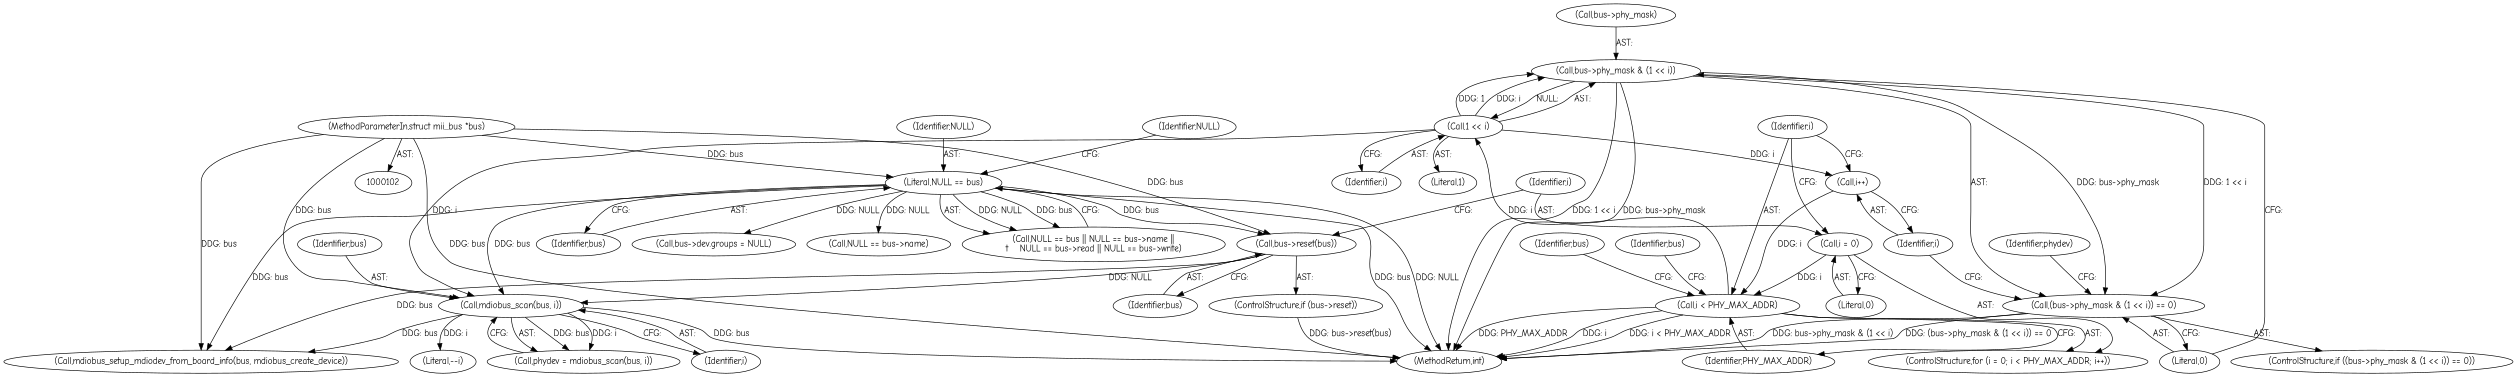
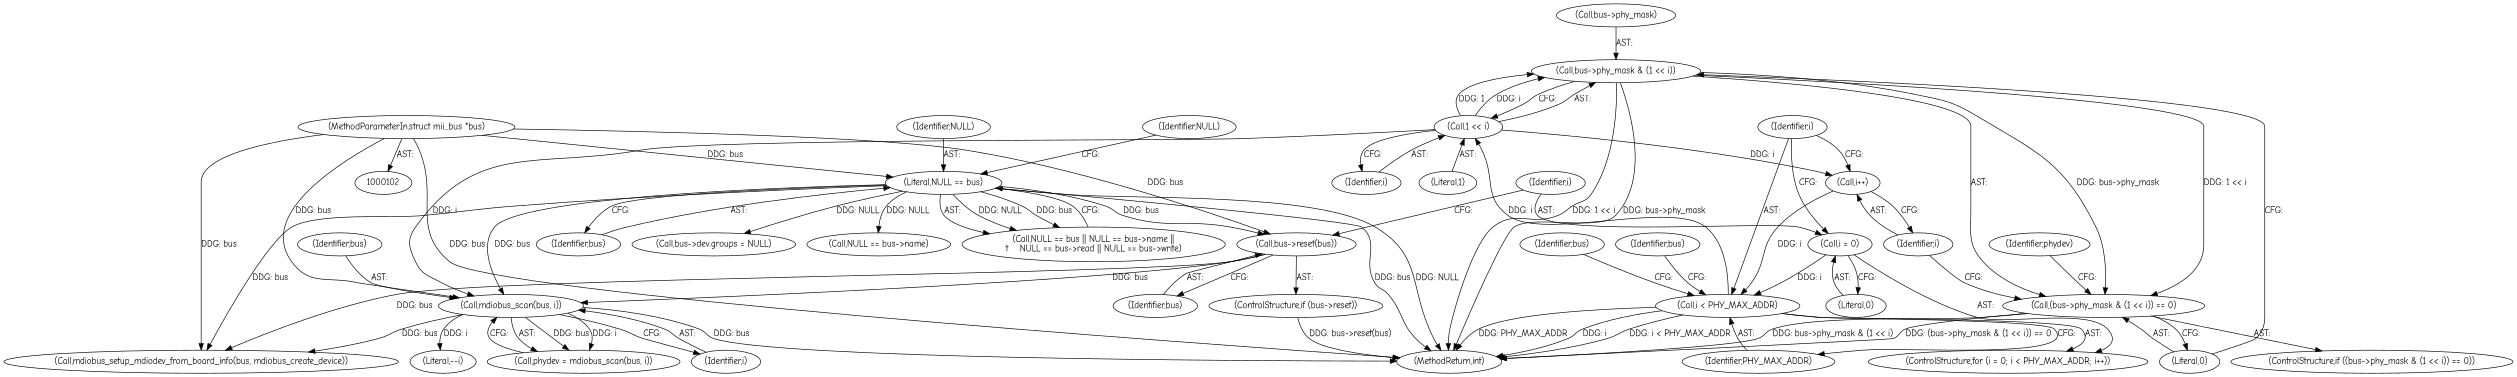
(1549, 99) -> (1549, 99)
(1436, 149) -> (1457, 158)
(1130, 278) -> (1130, 278)
